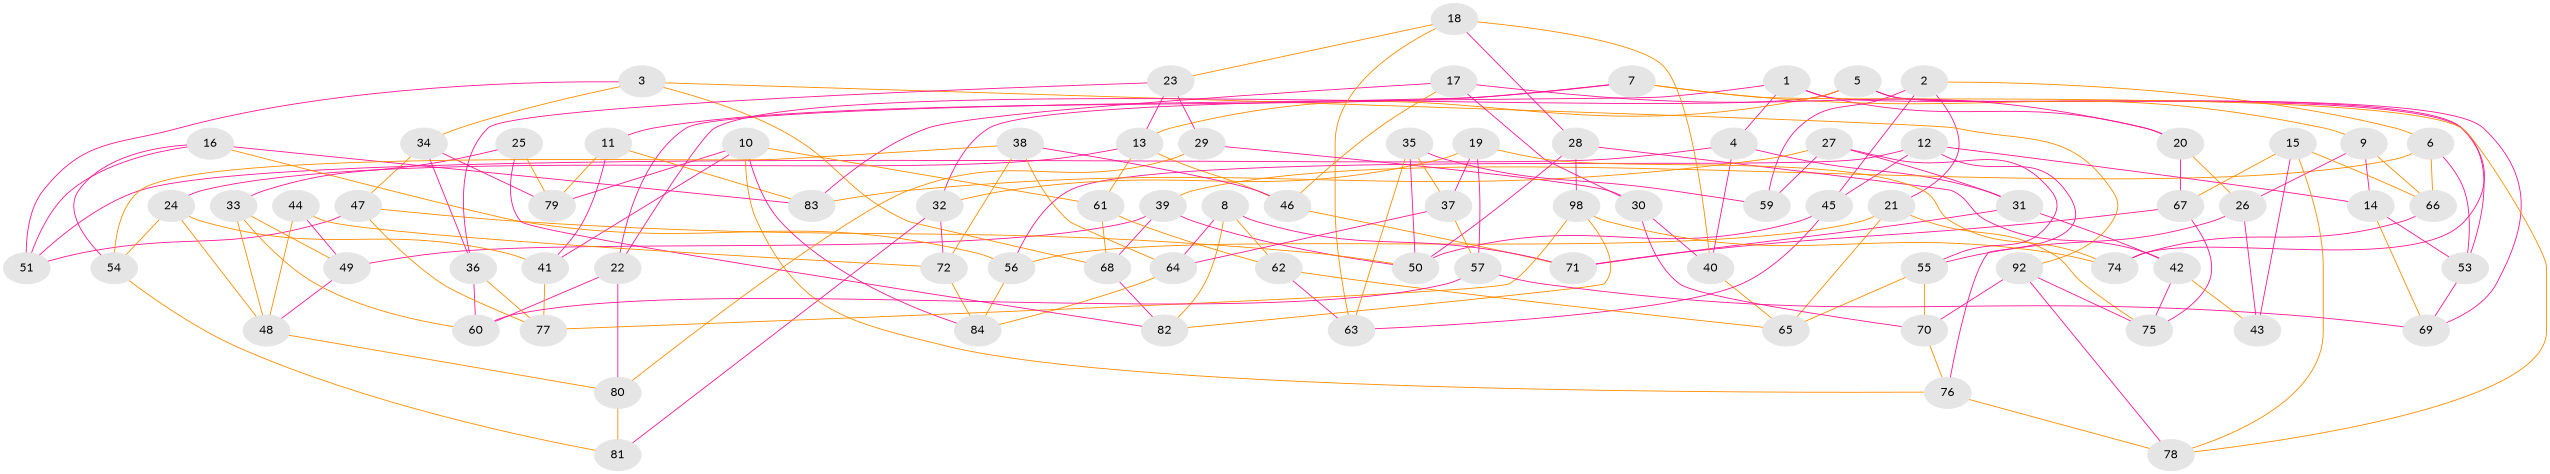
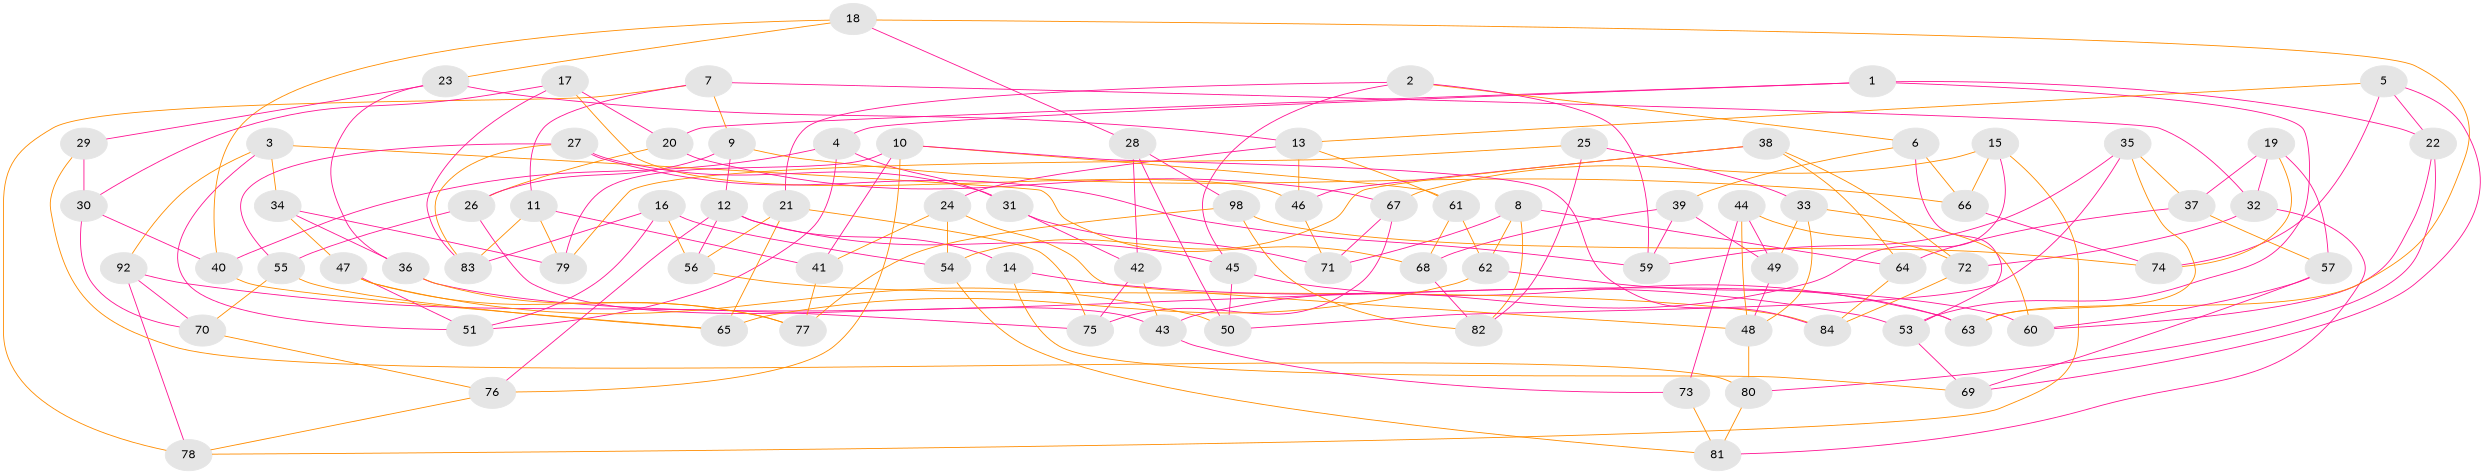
(2367, 169) -> (728, 175)
(1210, 181) -> (2263, 175)
(1243, 236) -> (1663, 237)
none -> (1686, 393)
